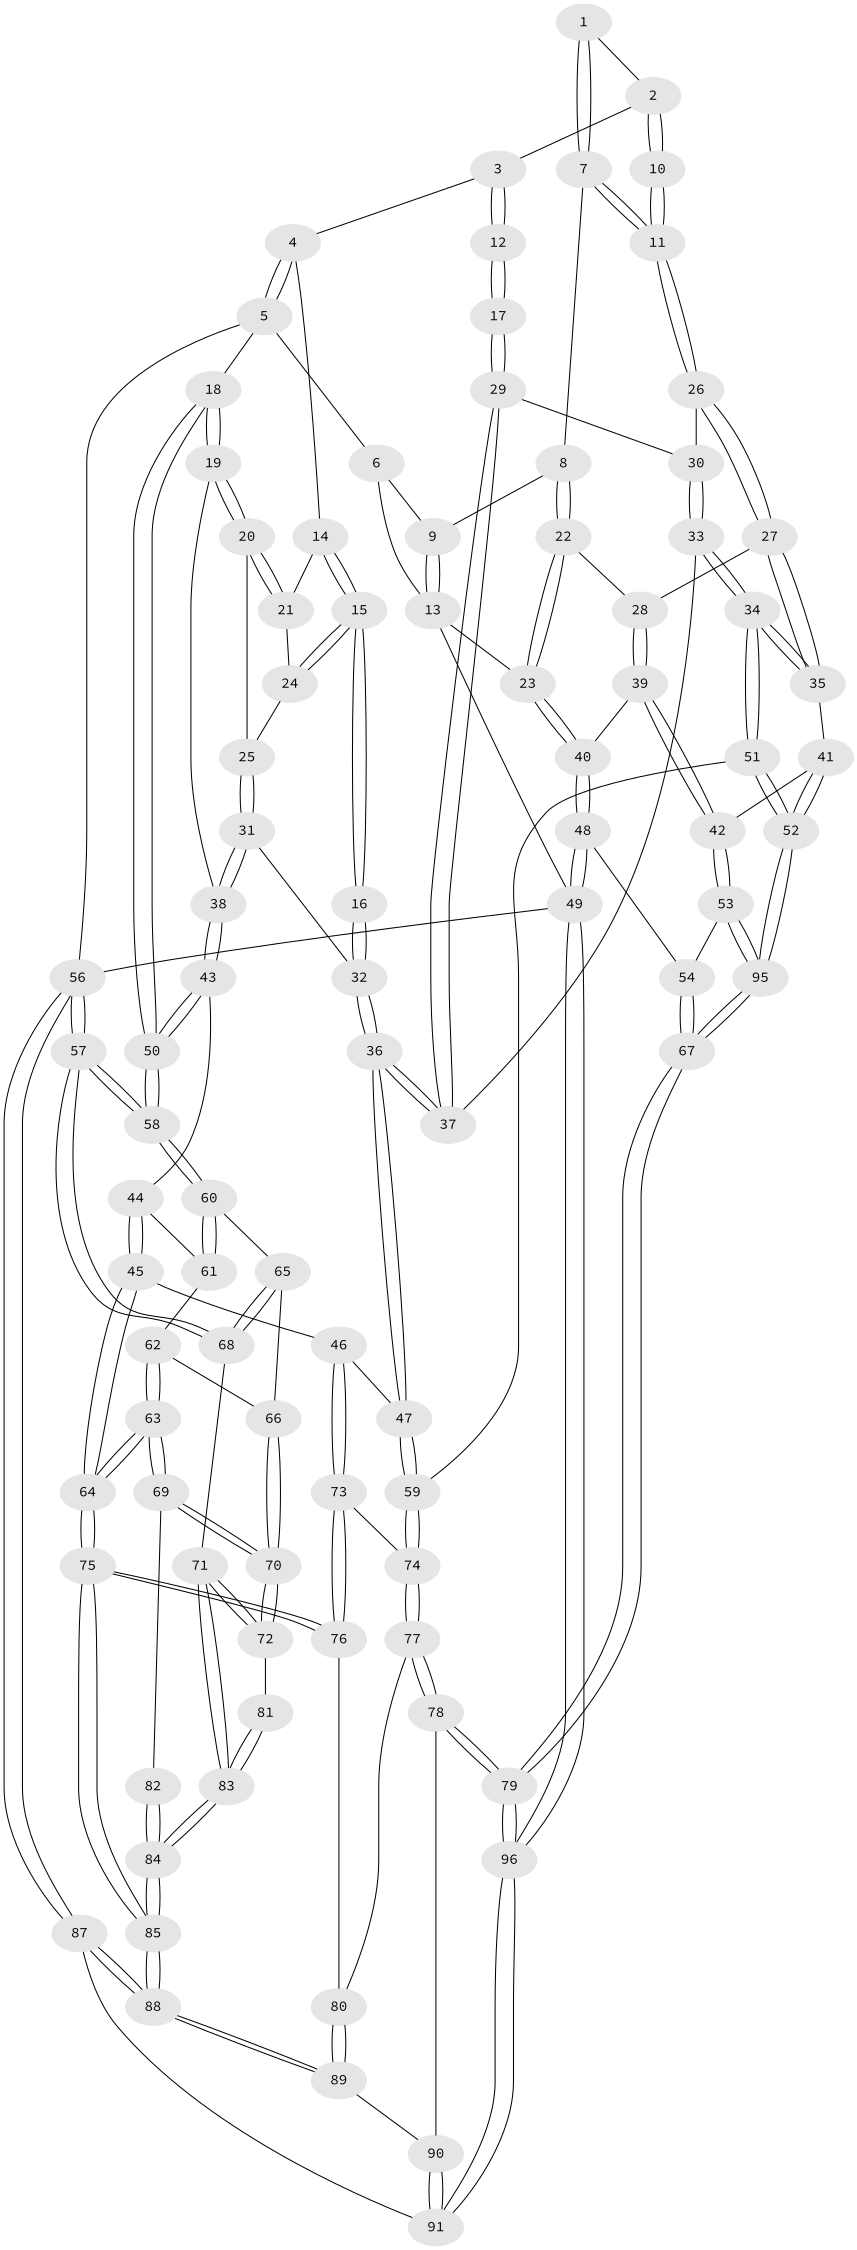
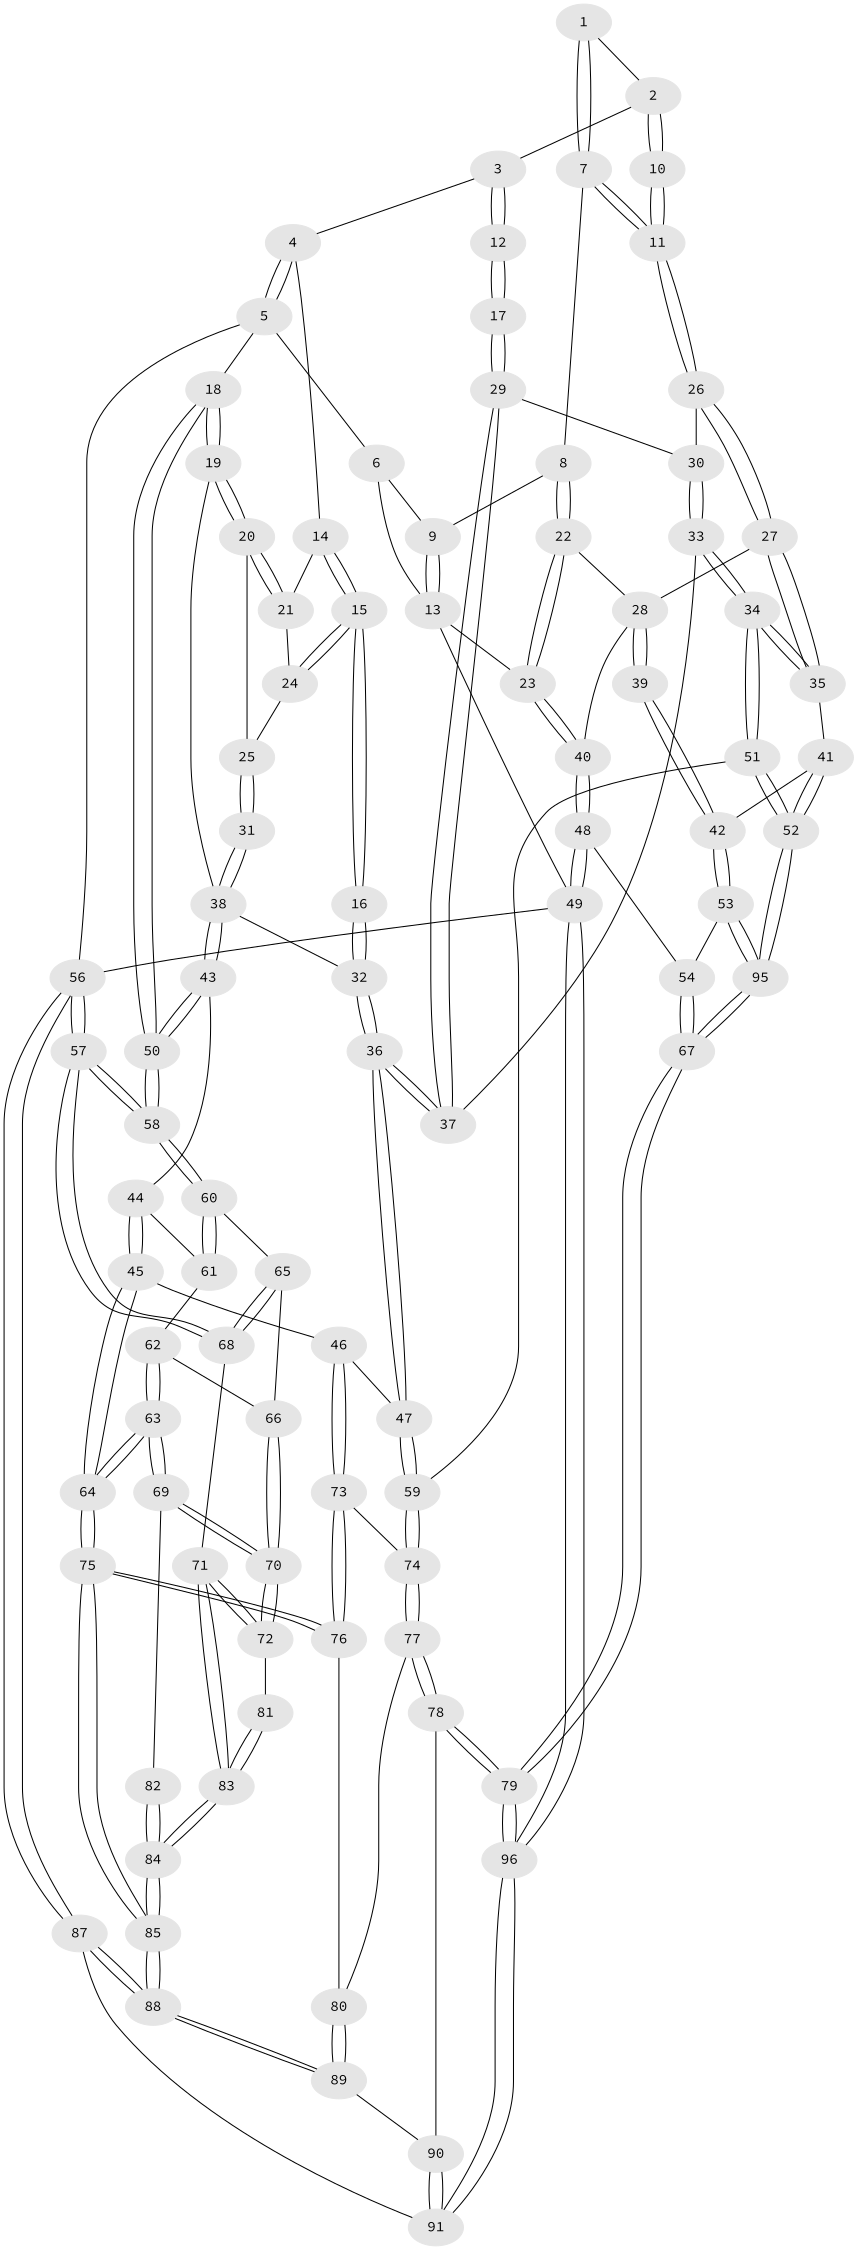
(611, 721) -> (598, 680)
(303, 905) -> (279, 936)
